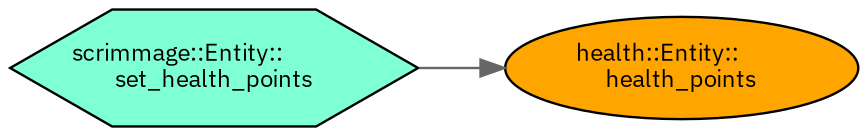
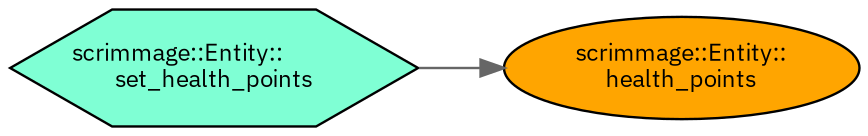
(682, 68) -> (682, 68)
